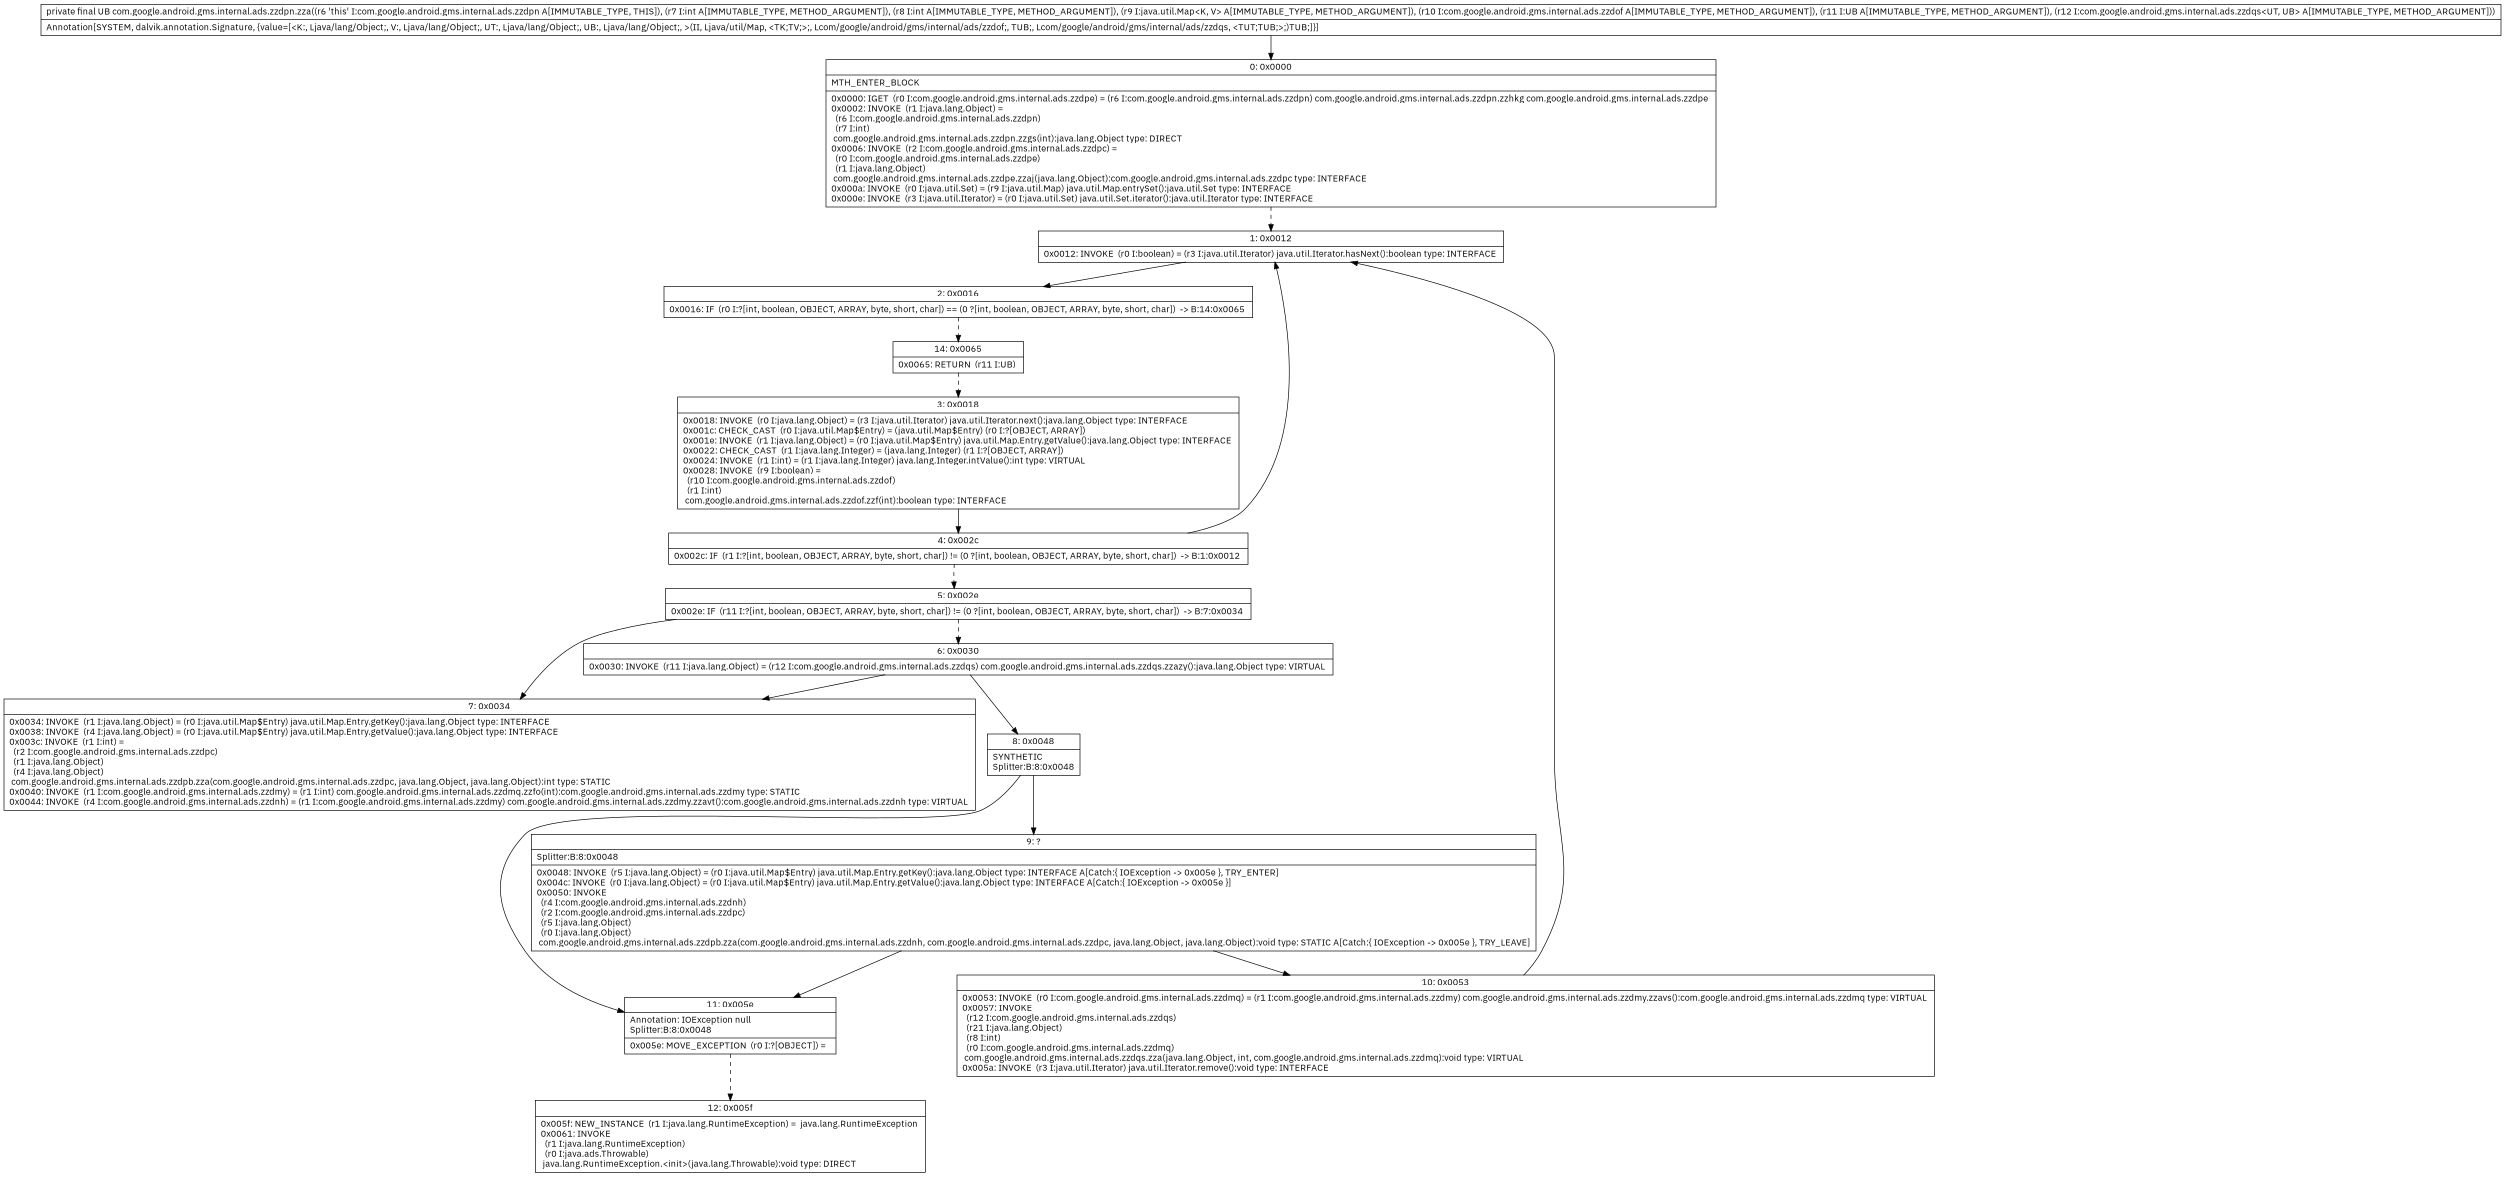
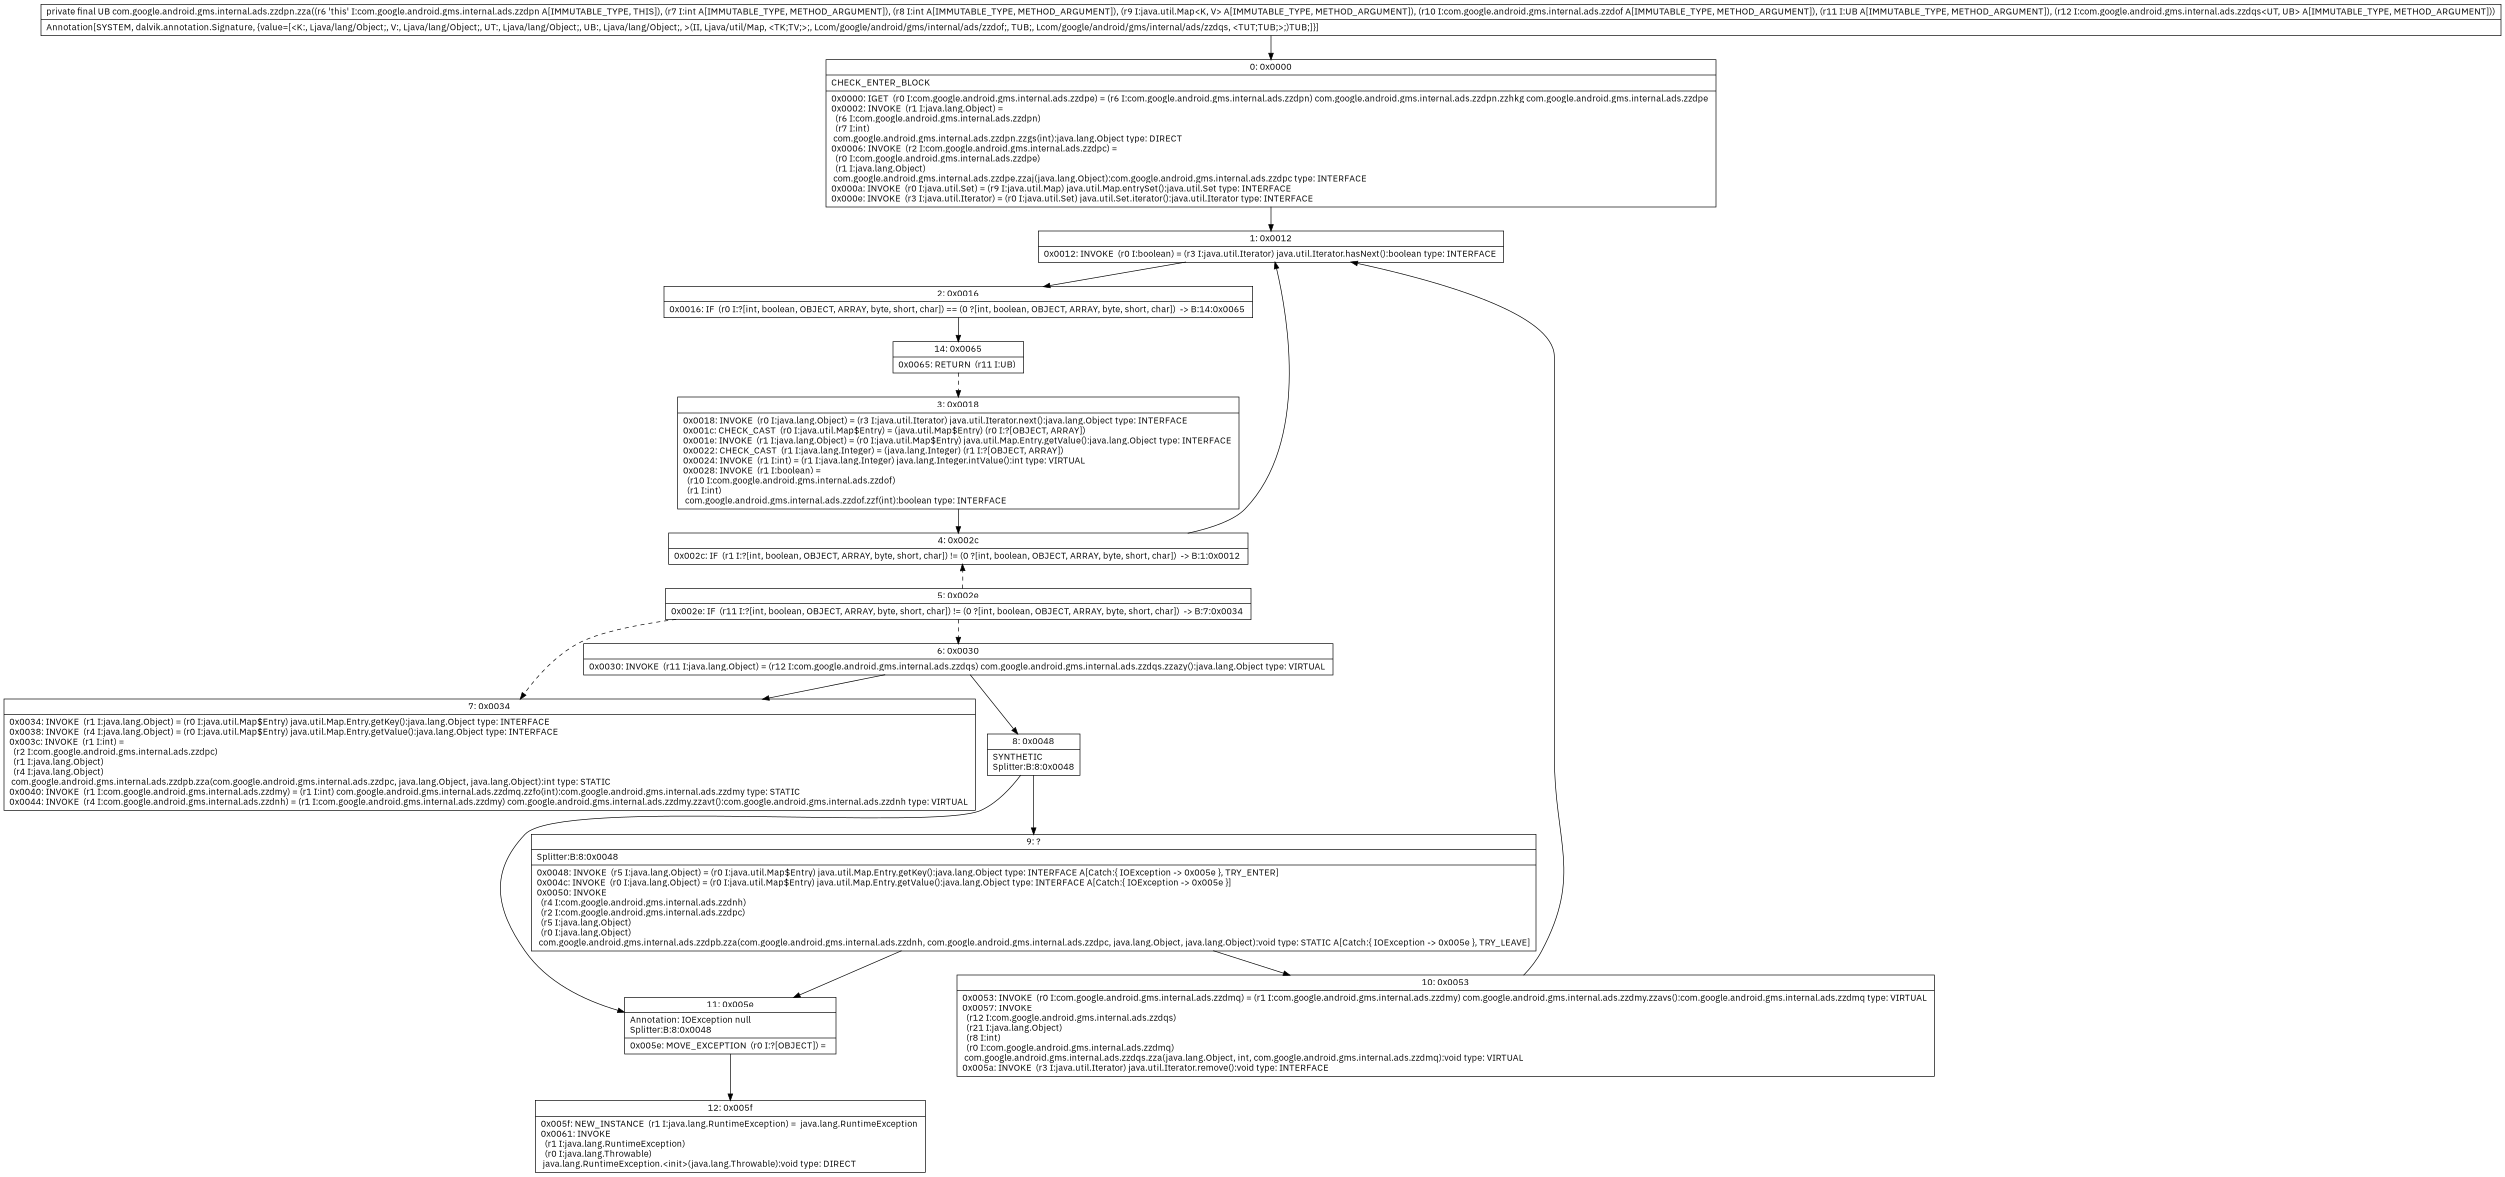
(876, 83) -> (881, 83)
(1271, 216) -> (1271, 216)
(958, 326) -> (958, 326)
(753, 471) -> (753, 471)
(954, 573) -> (963, 580)
(590, 638) -> (590, 638)
(730, 1074) -> (730, 1074)
(595, 1154) -> (596, 1154)
